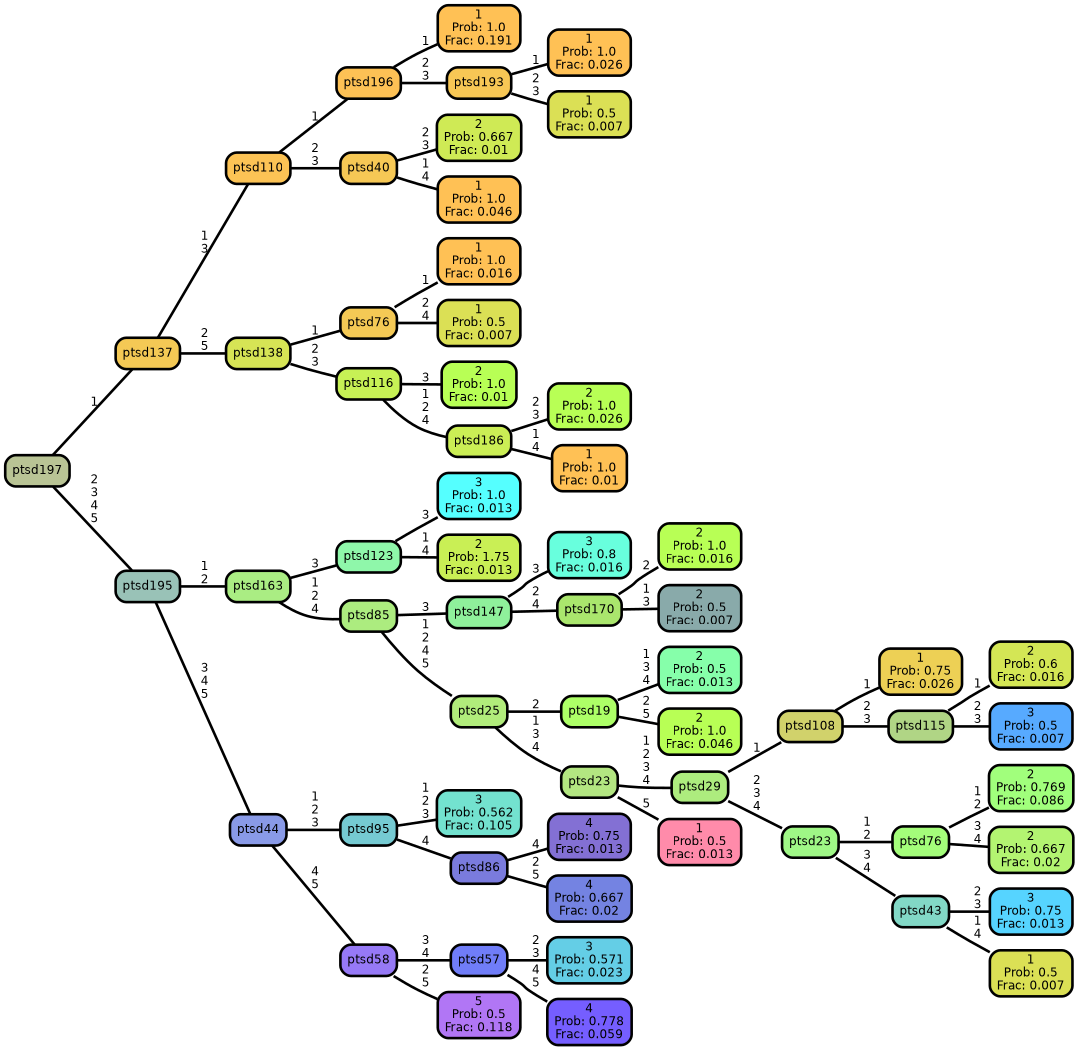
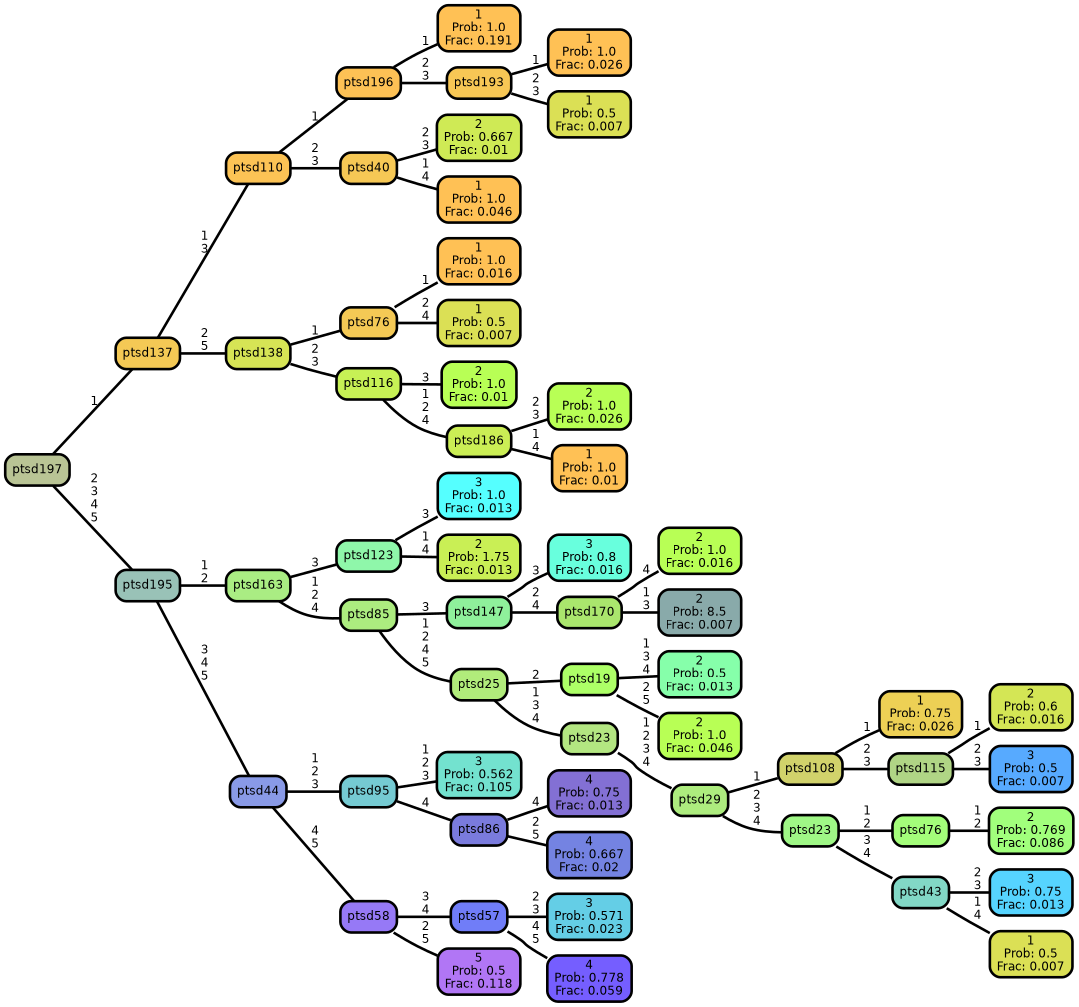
(645, 566) -> (645, 570)
(700, 608) -> (700, 613)
(700, 842) -> none
(1031, 850) -> none
